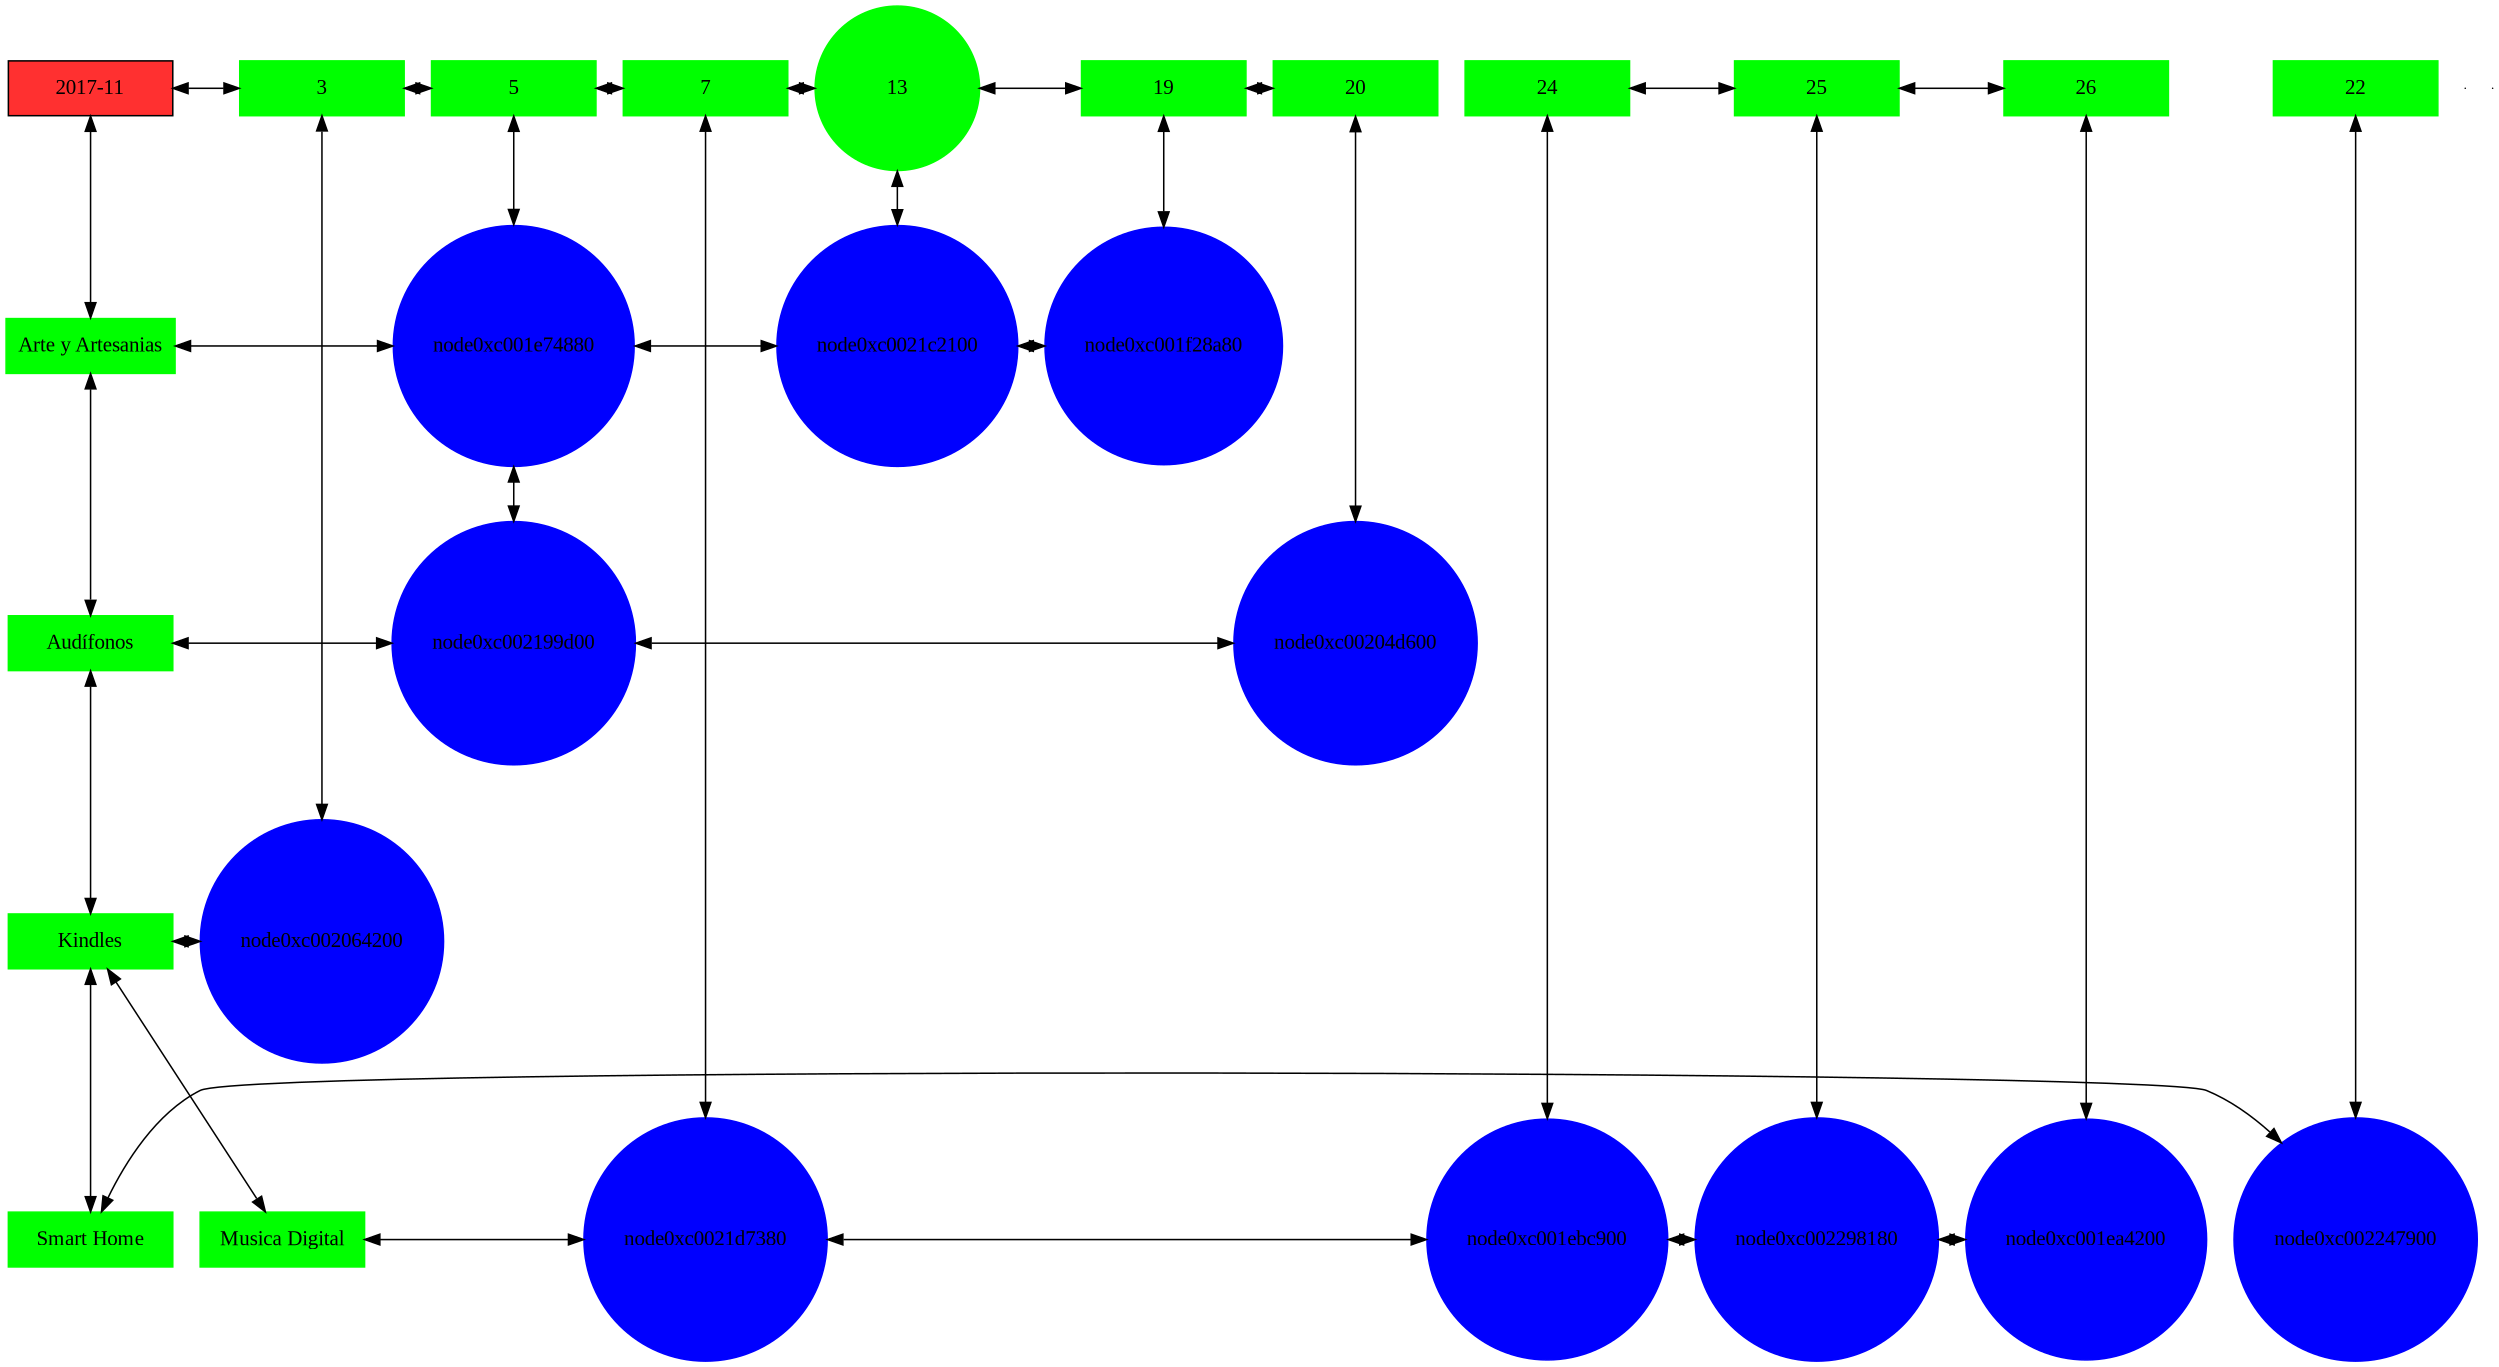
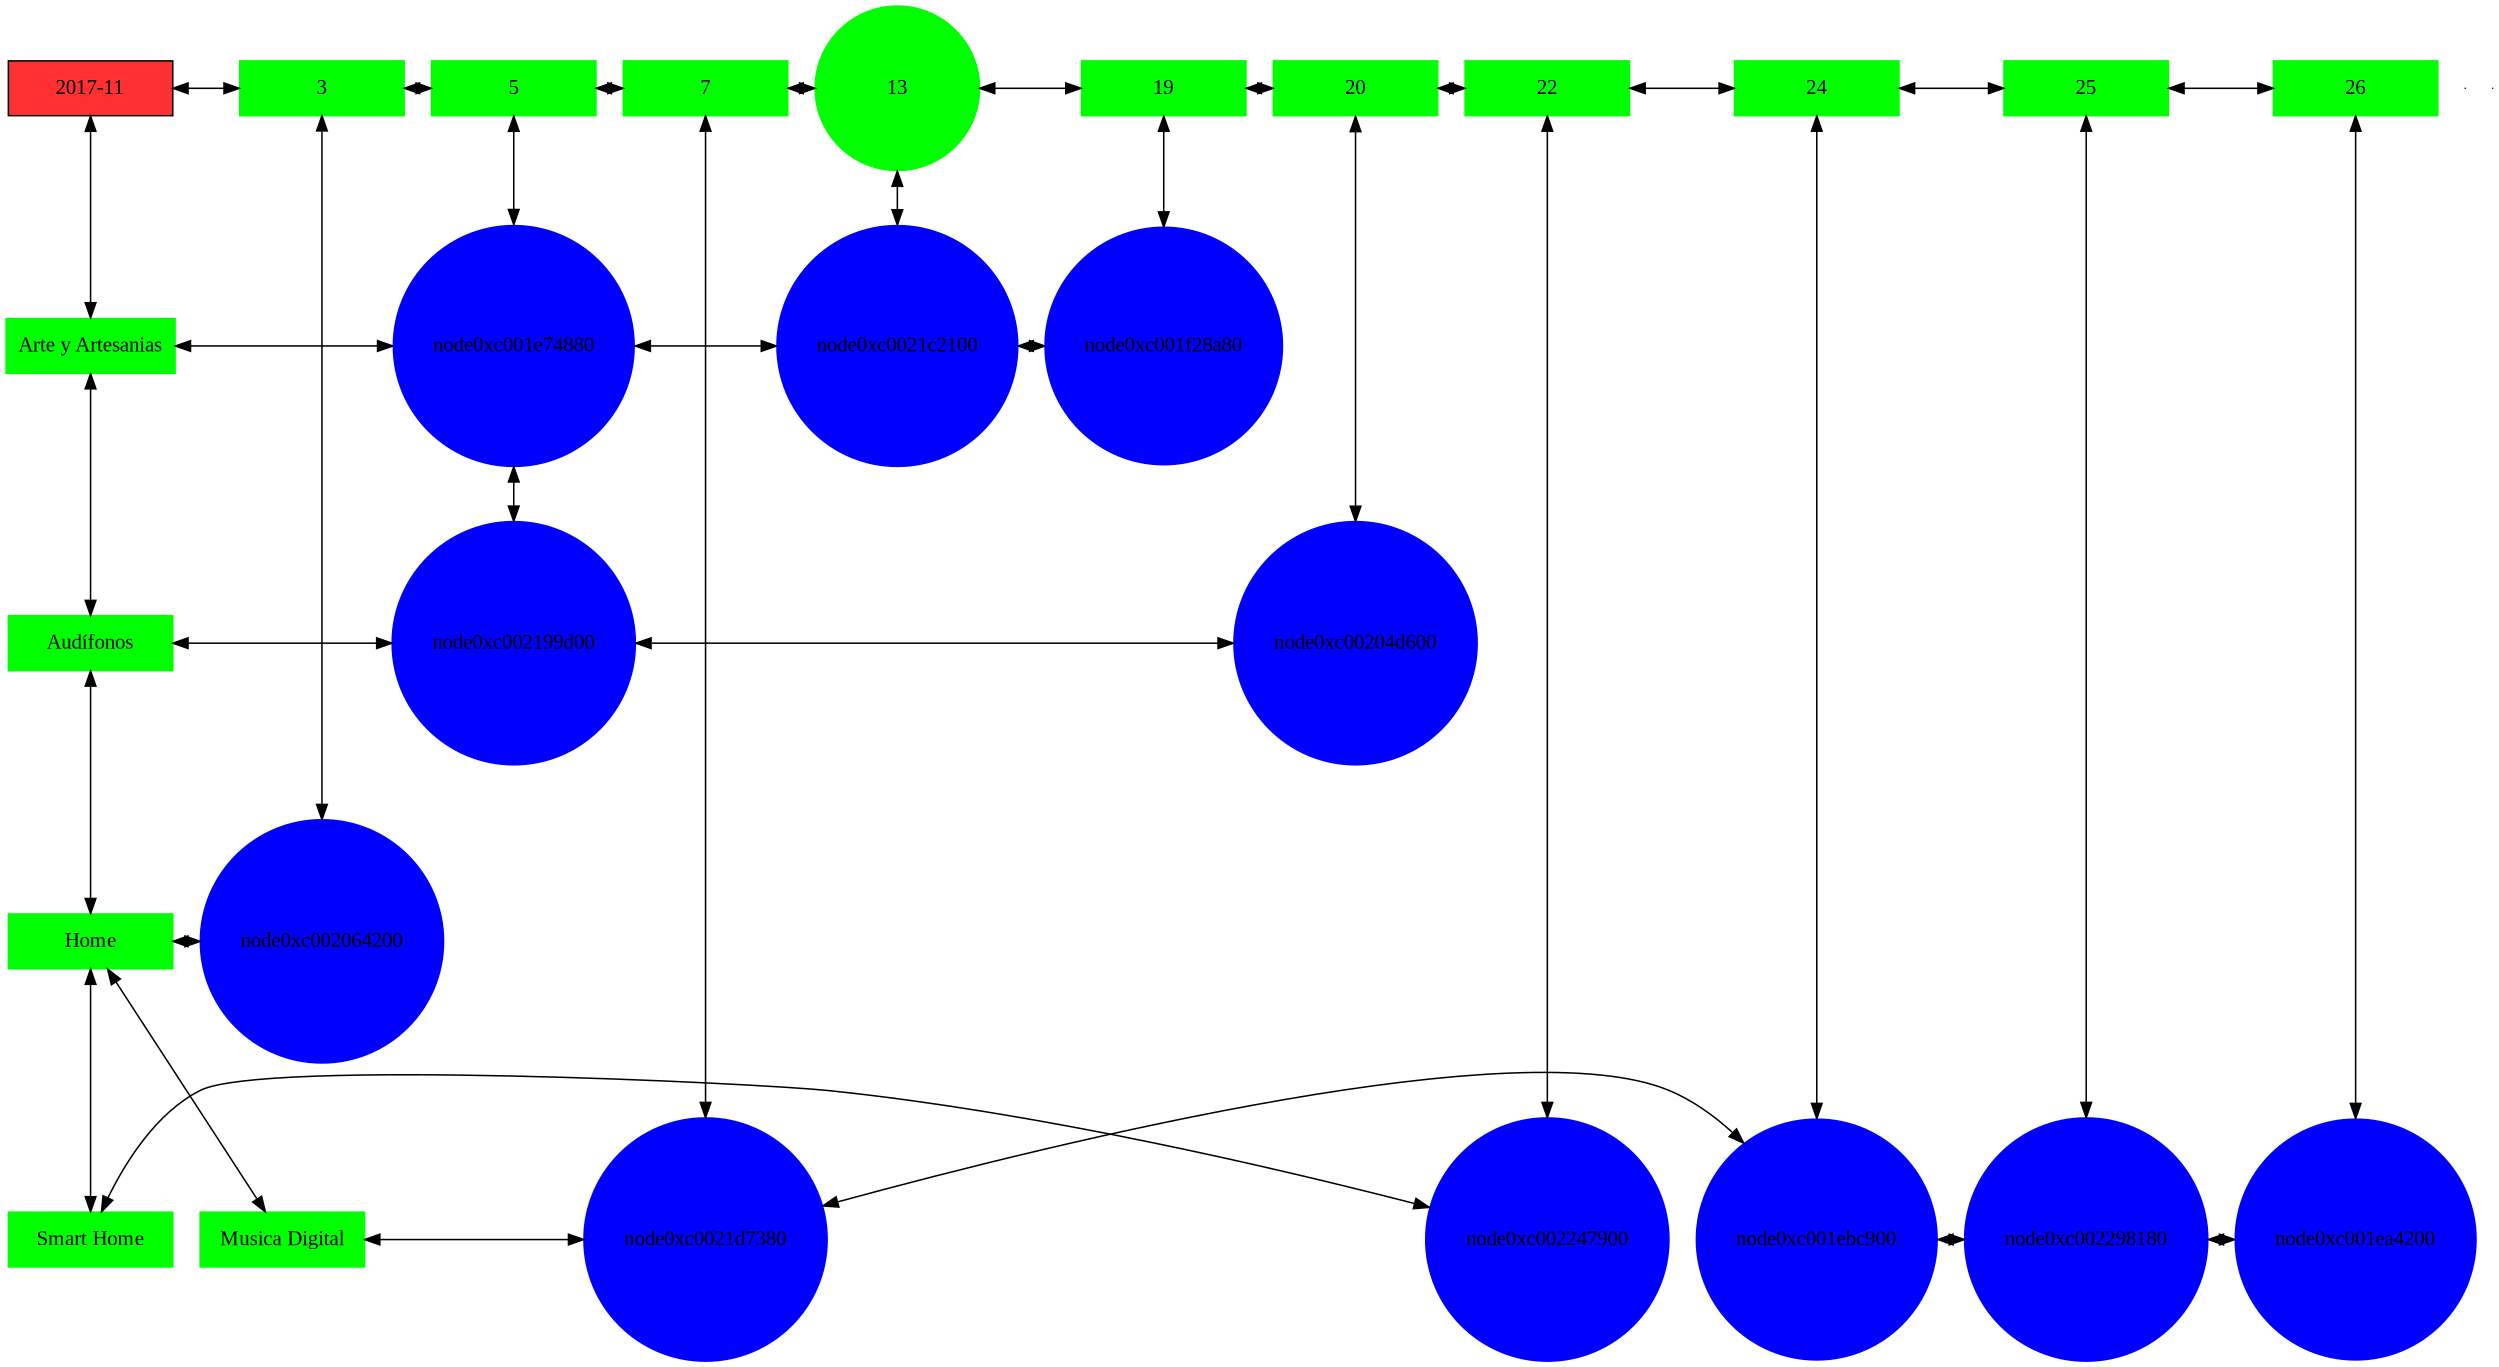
none -> (1454, 88)
none -> (1682, 88)
(91, 941) -> (91, 941)
